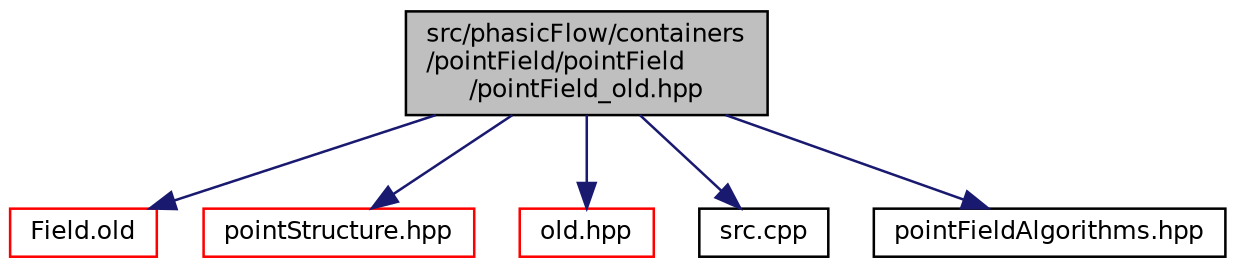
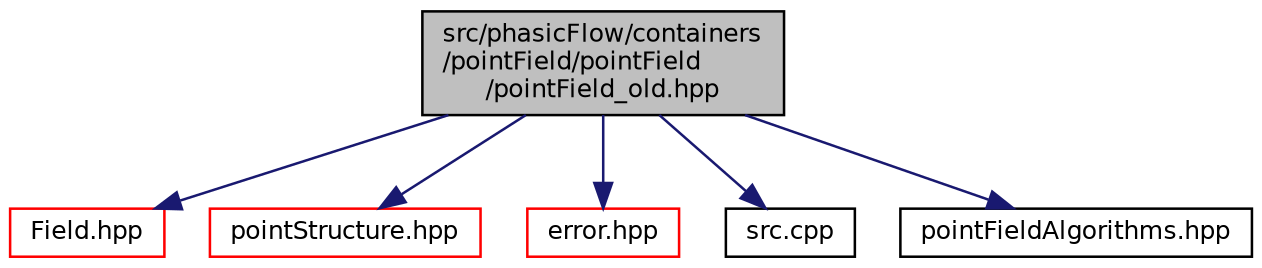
(83, 233) -> (87, 233)
(587, 233) -> (603, 233)
